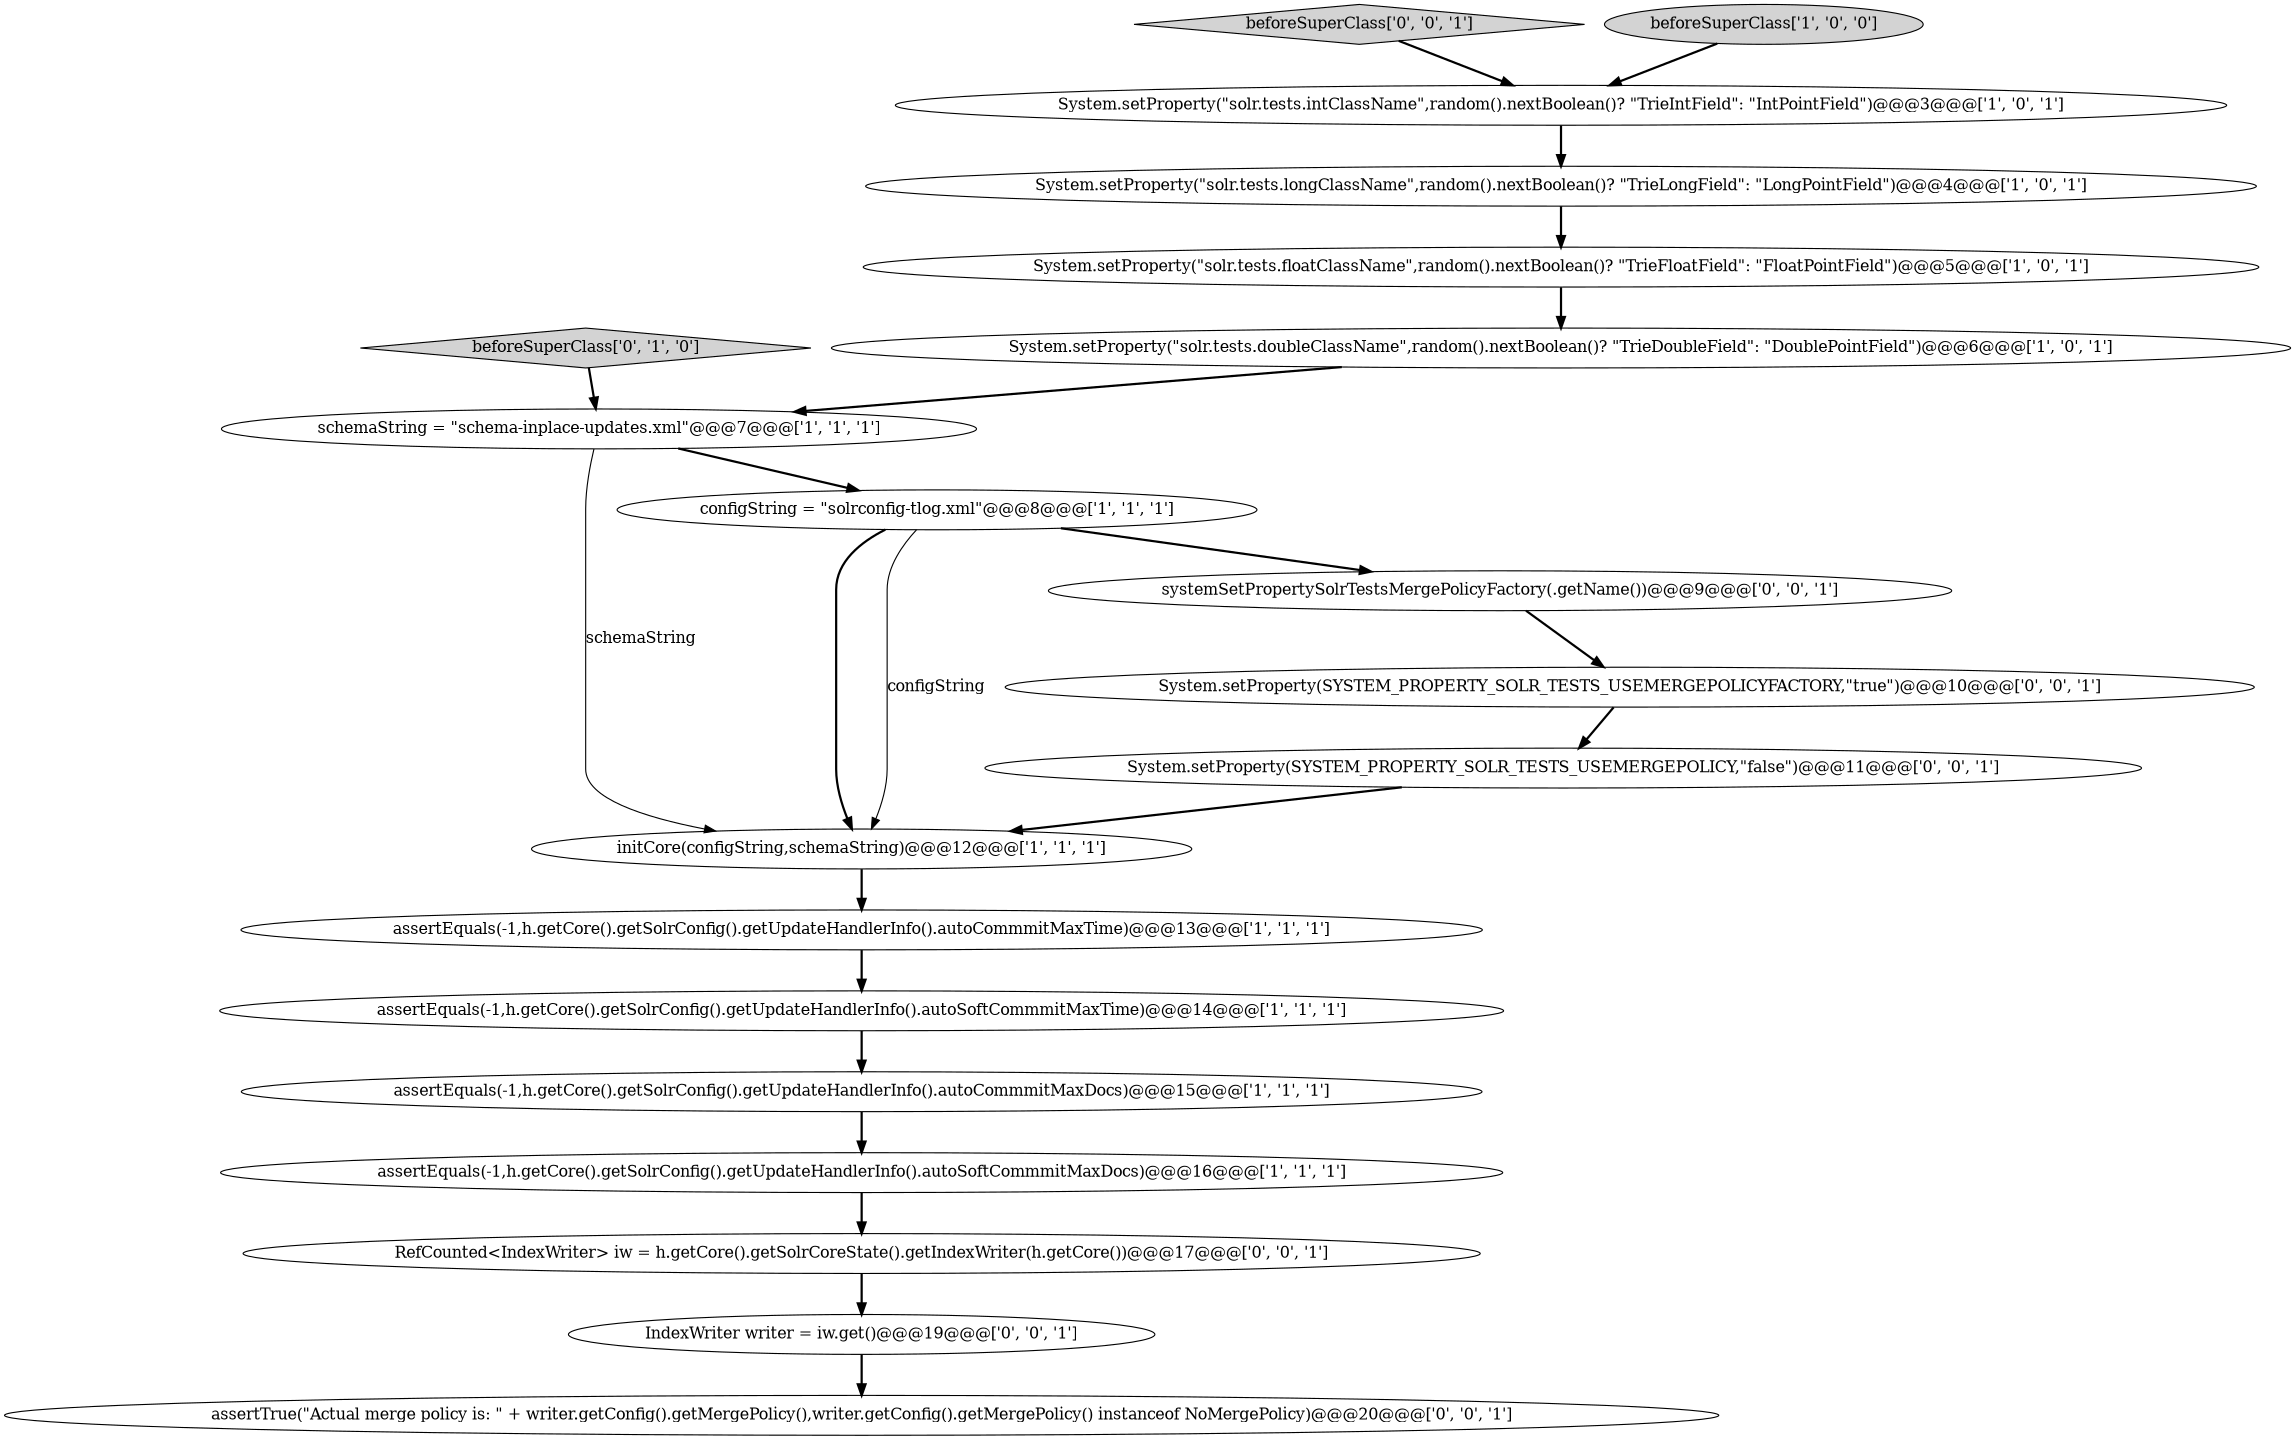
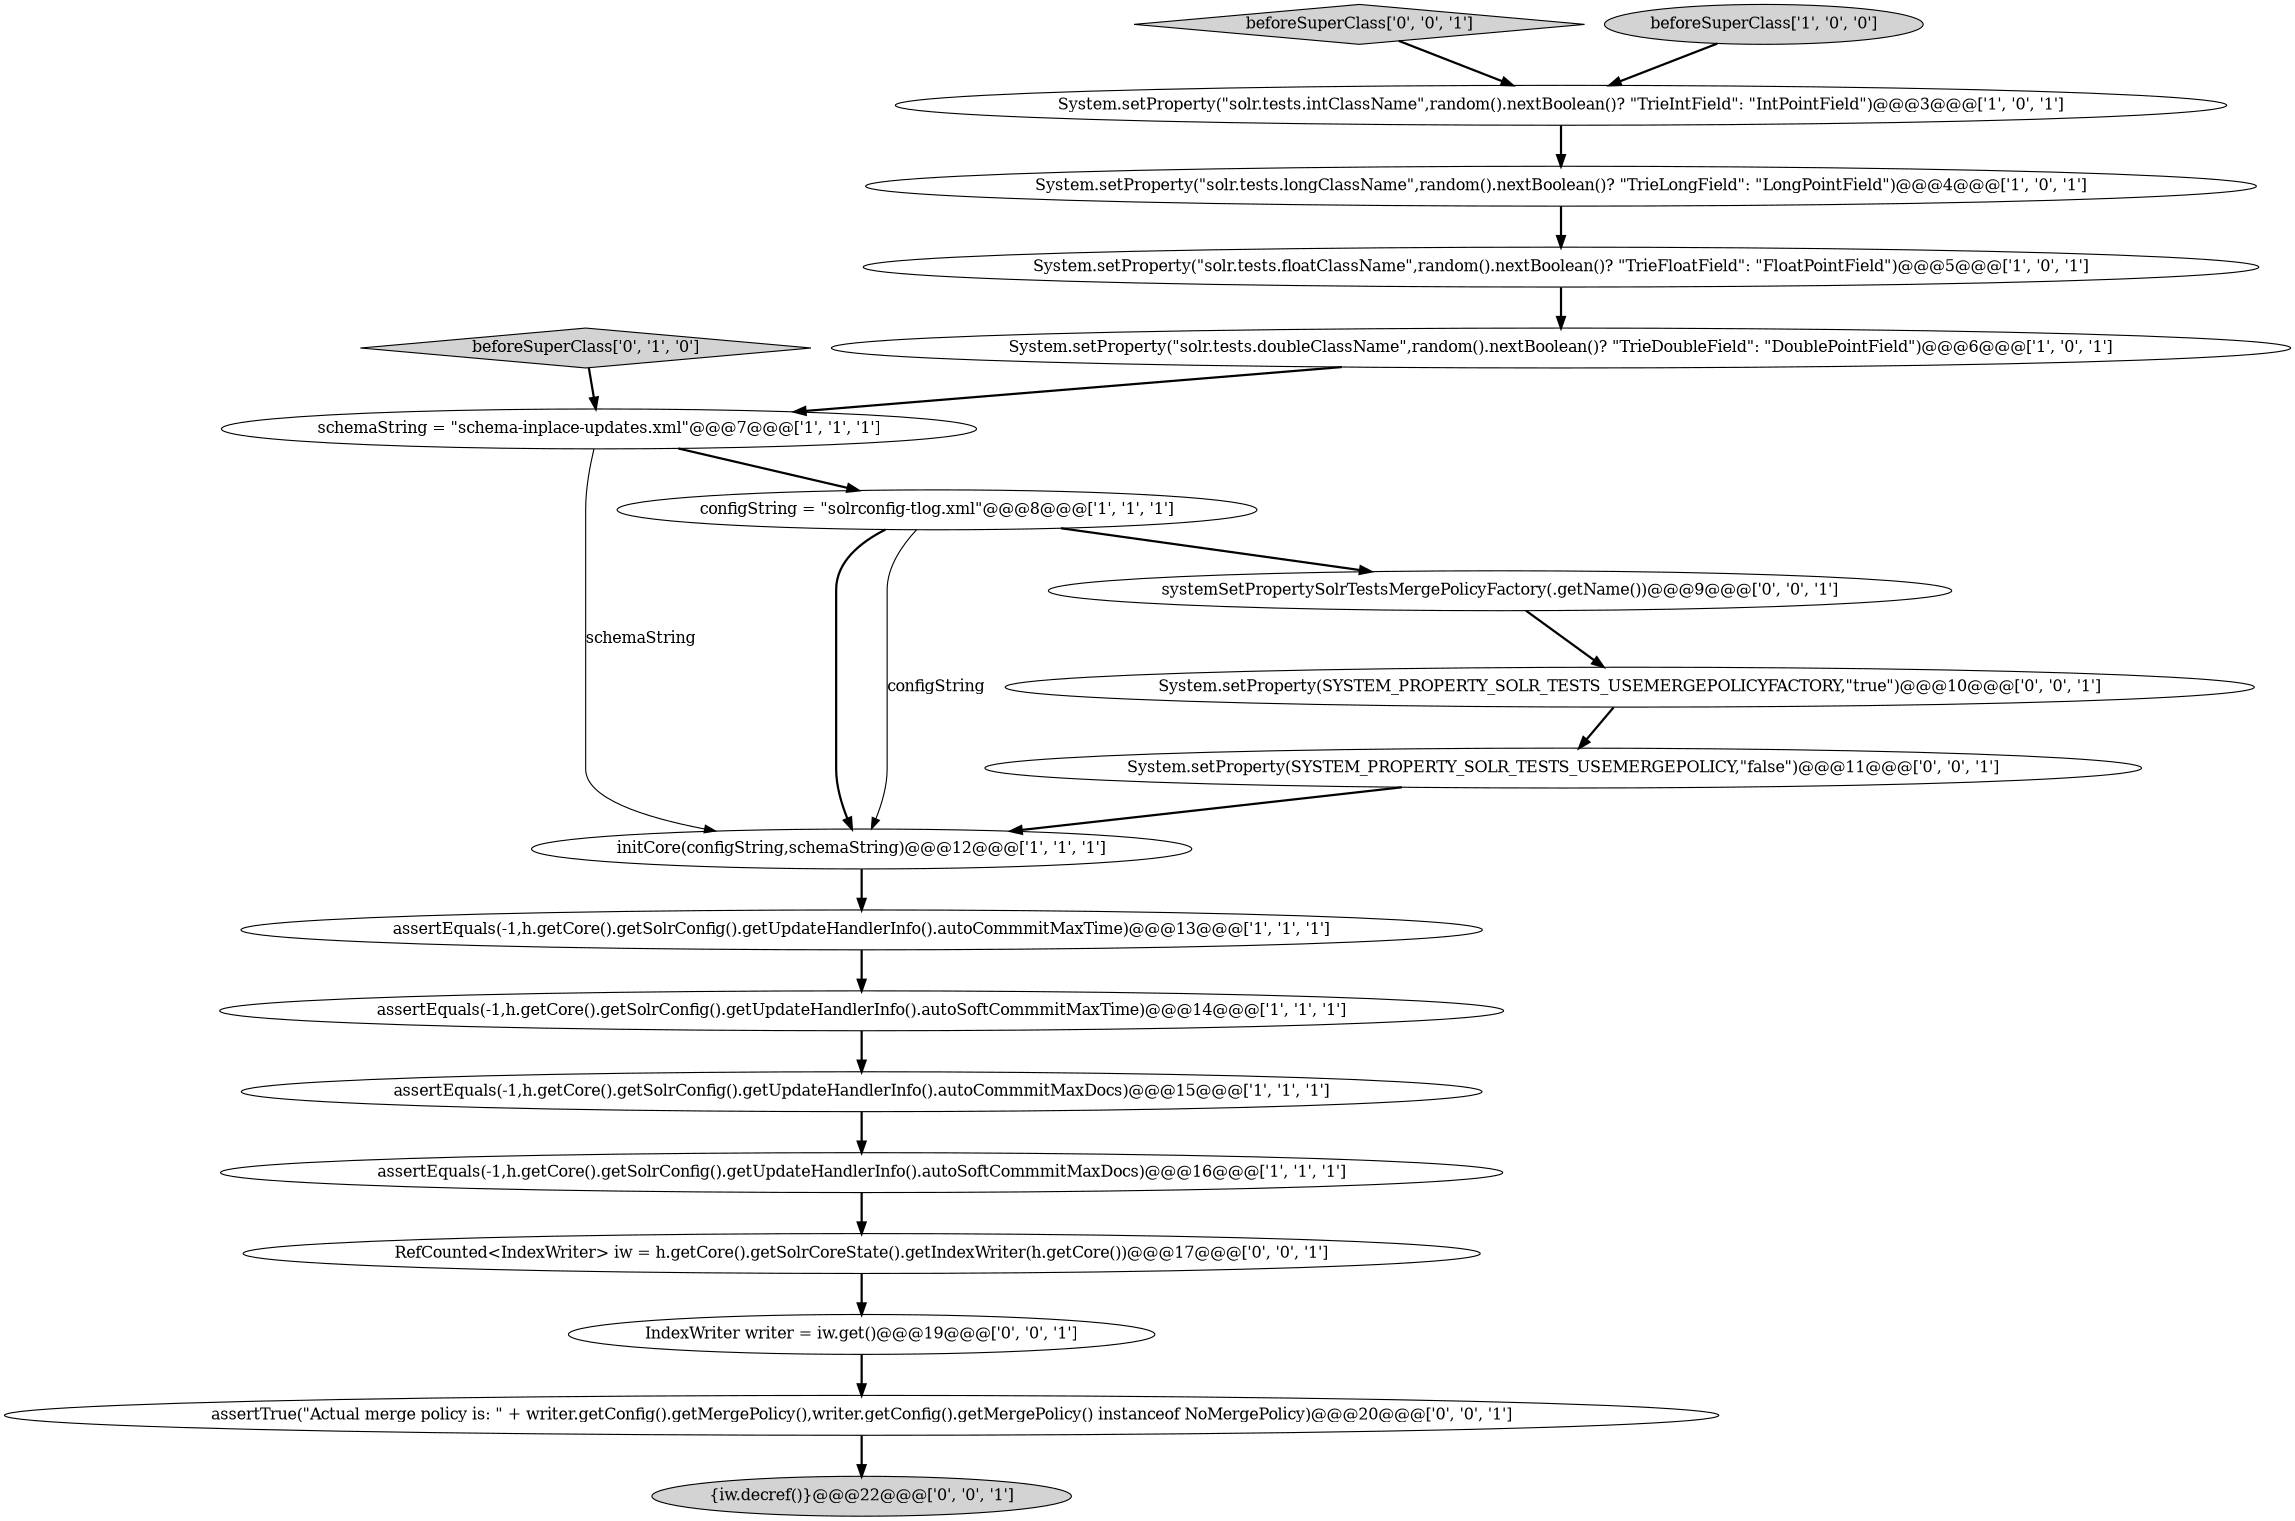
none -> (862, 1496)
